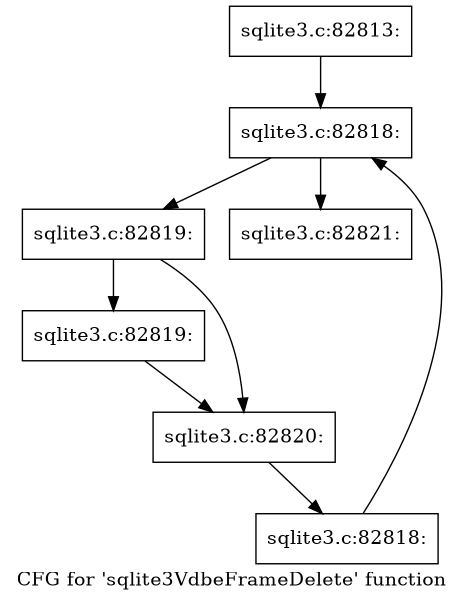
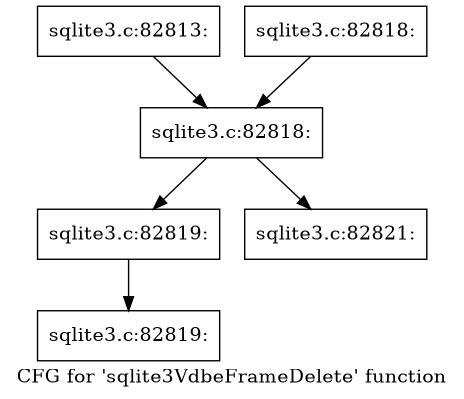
(244, 437) -> none
